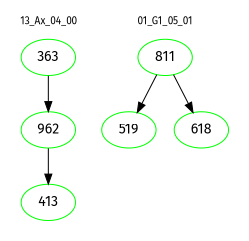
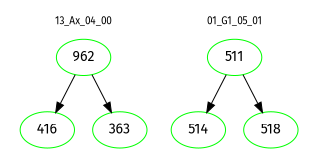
(165, 57) -> (235, 57)
(48, 89) -> (99, 89)
(129, 130) -> (198, 130)
(201, 130) -> (271, 130)
(48, 202) -> (47, 130)
